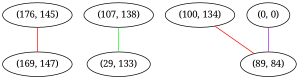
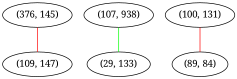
(37, 15) -> (37, 15)
(119, 15) -> (119, 15)
(200, 15) -> (200, 15)
(268, 15) -> none
(37, 64) -> (37, 64)
